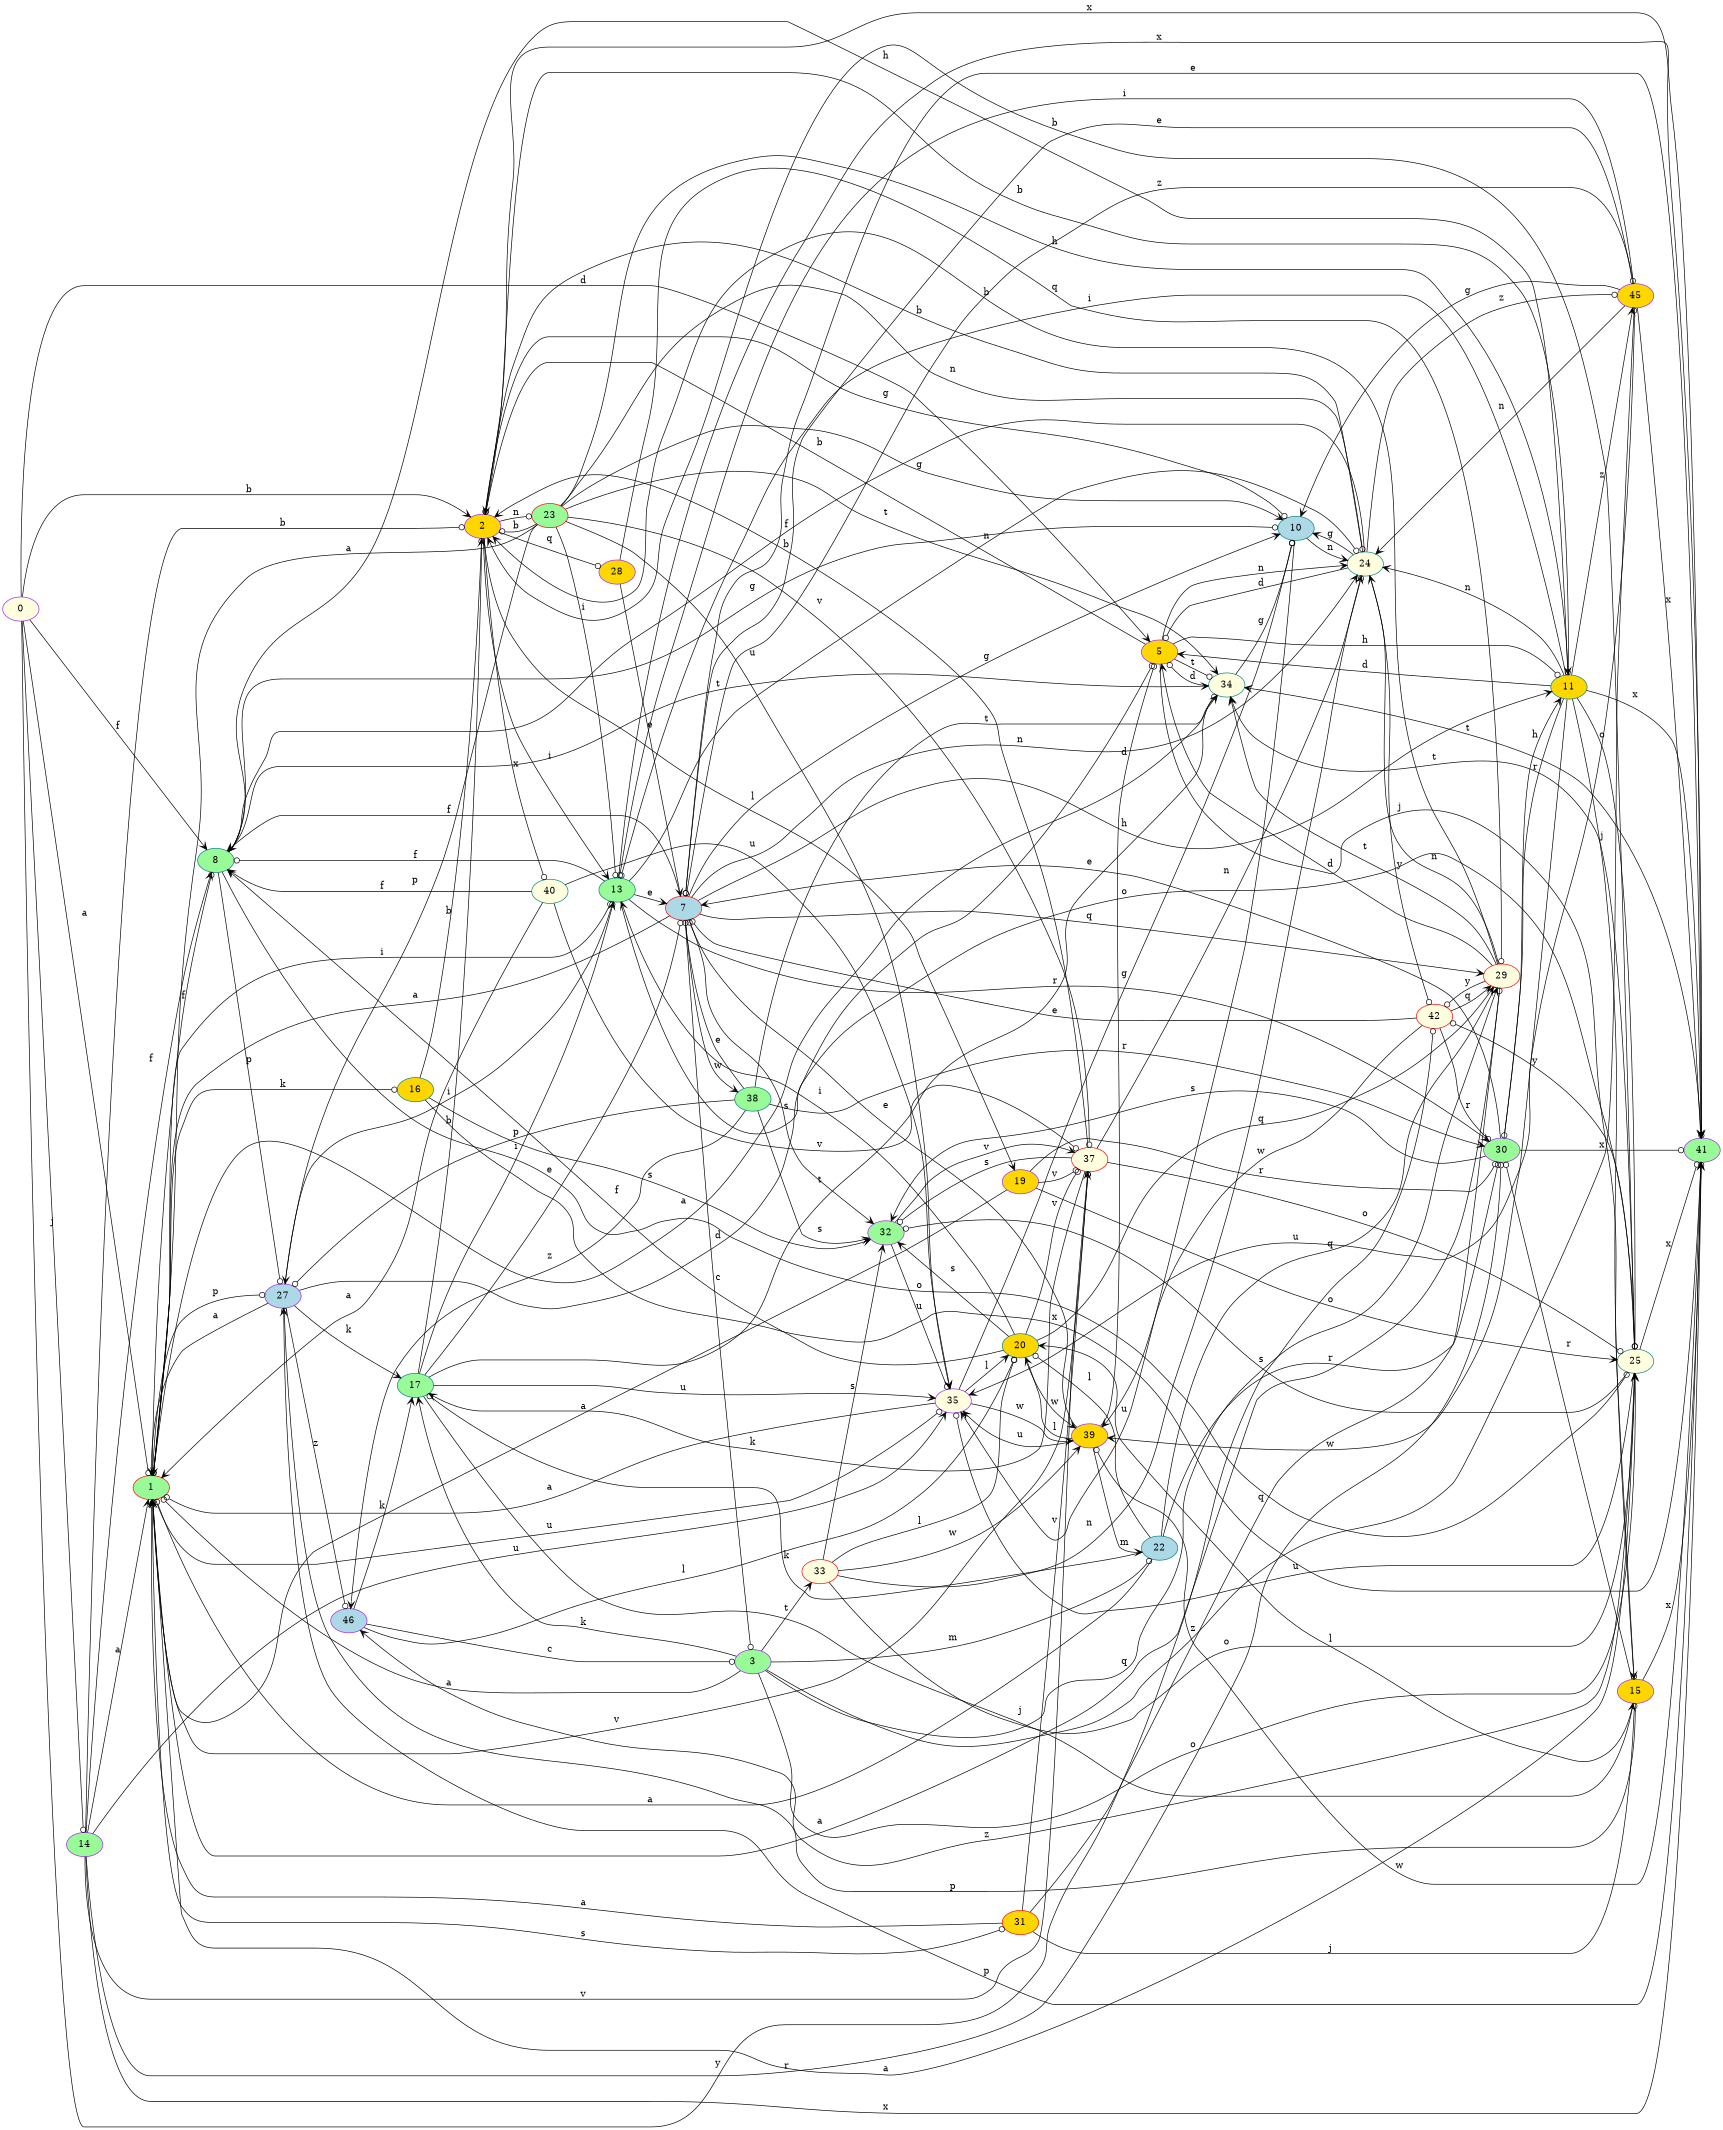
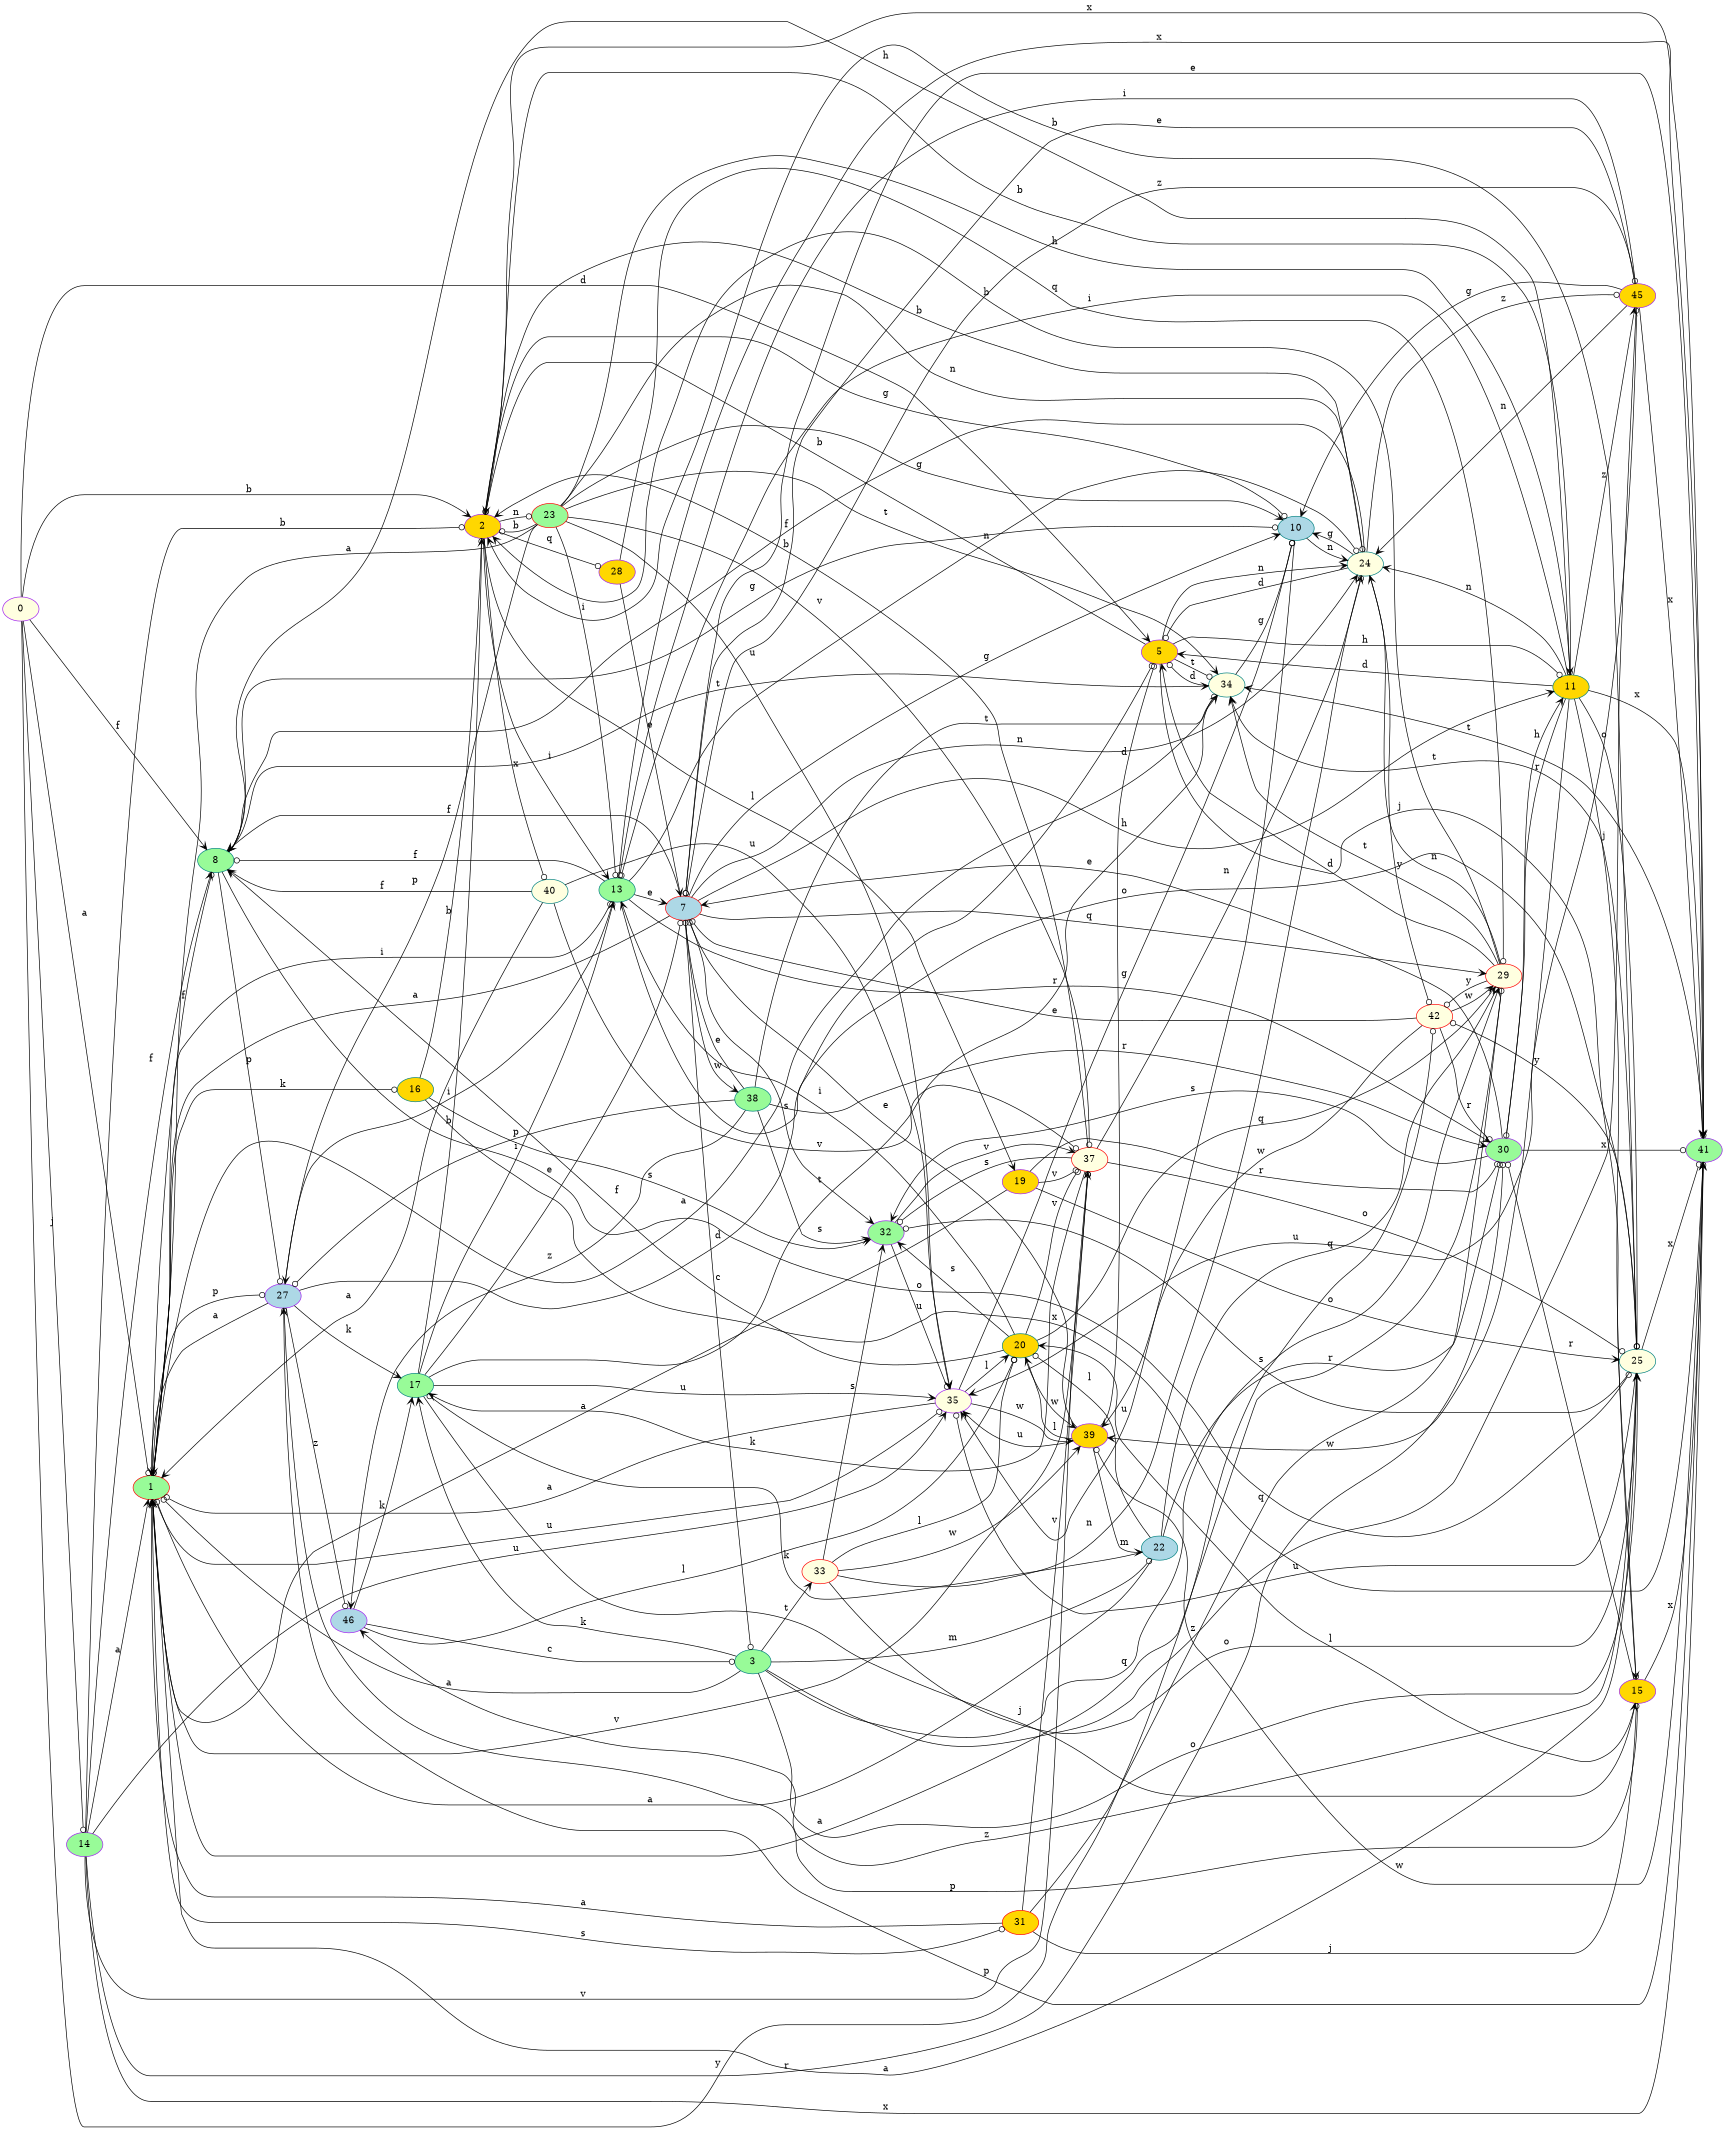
(1468, 996) -> (1469, 996)
(753, 1662) -> (753, 1662)
